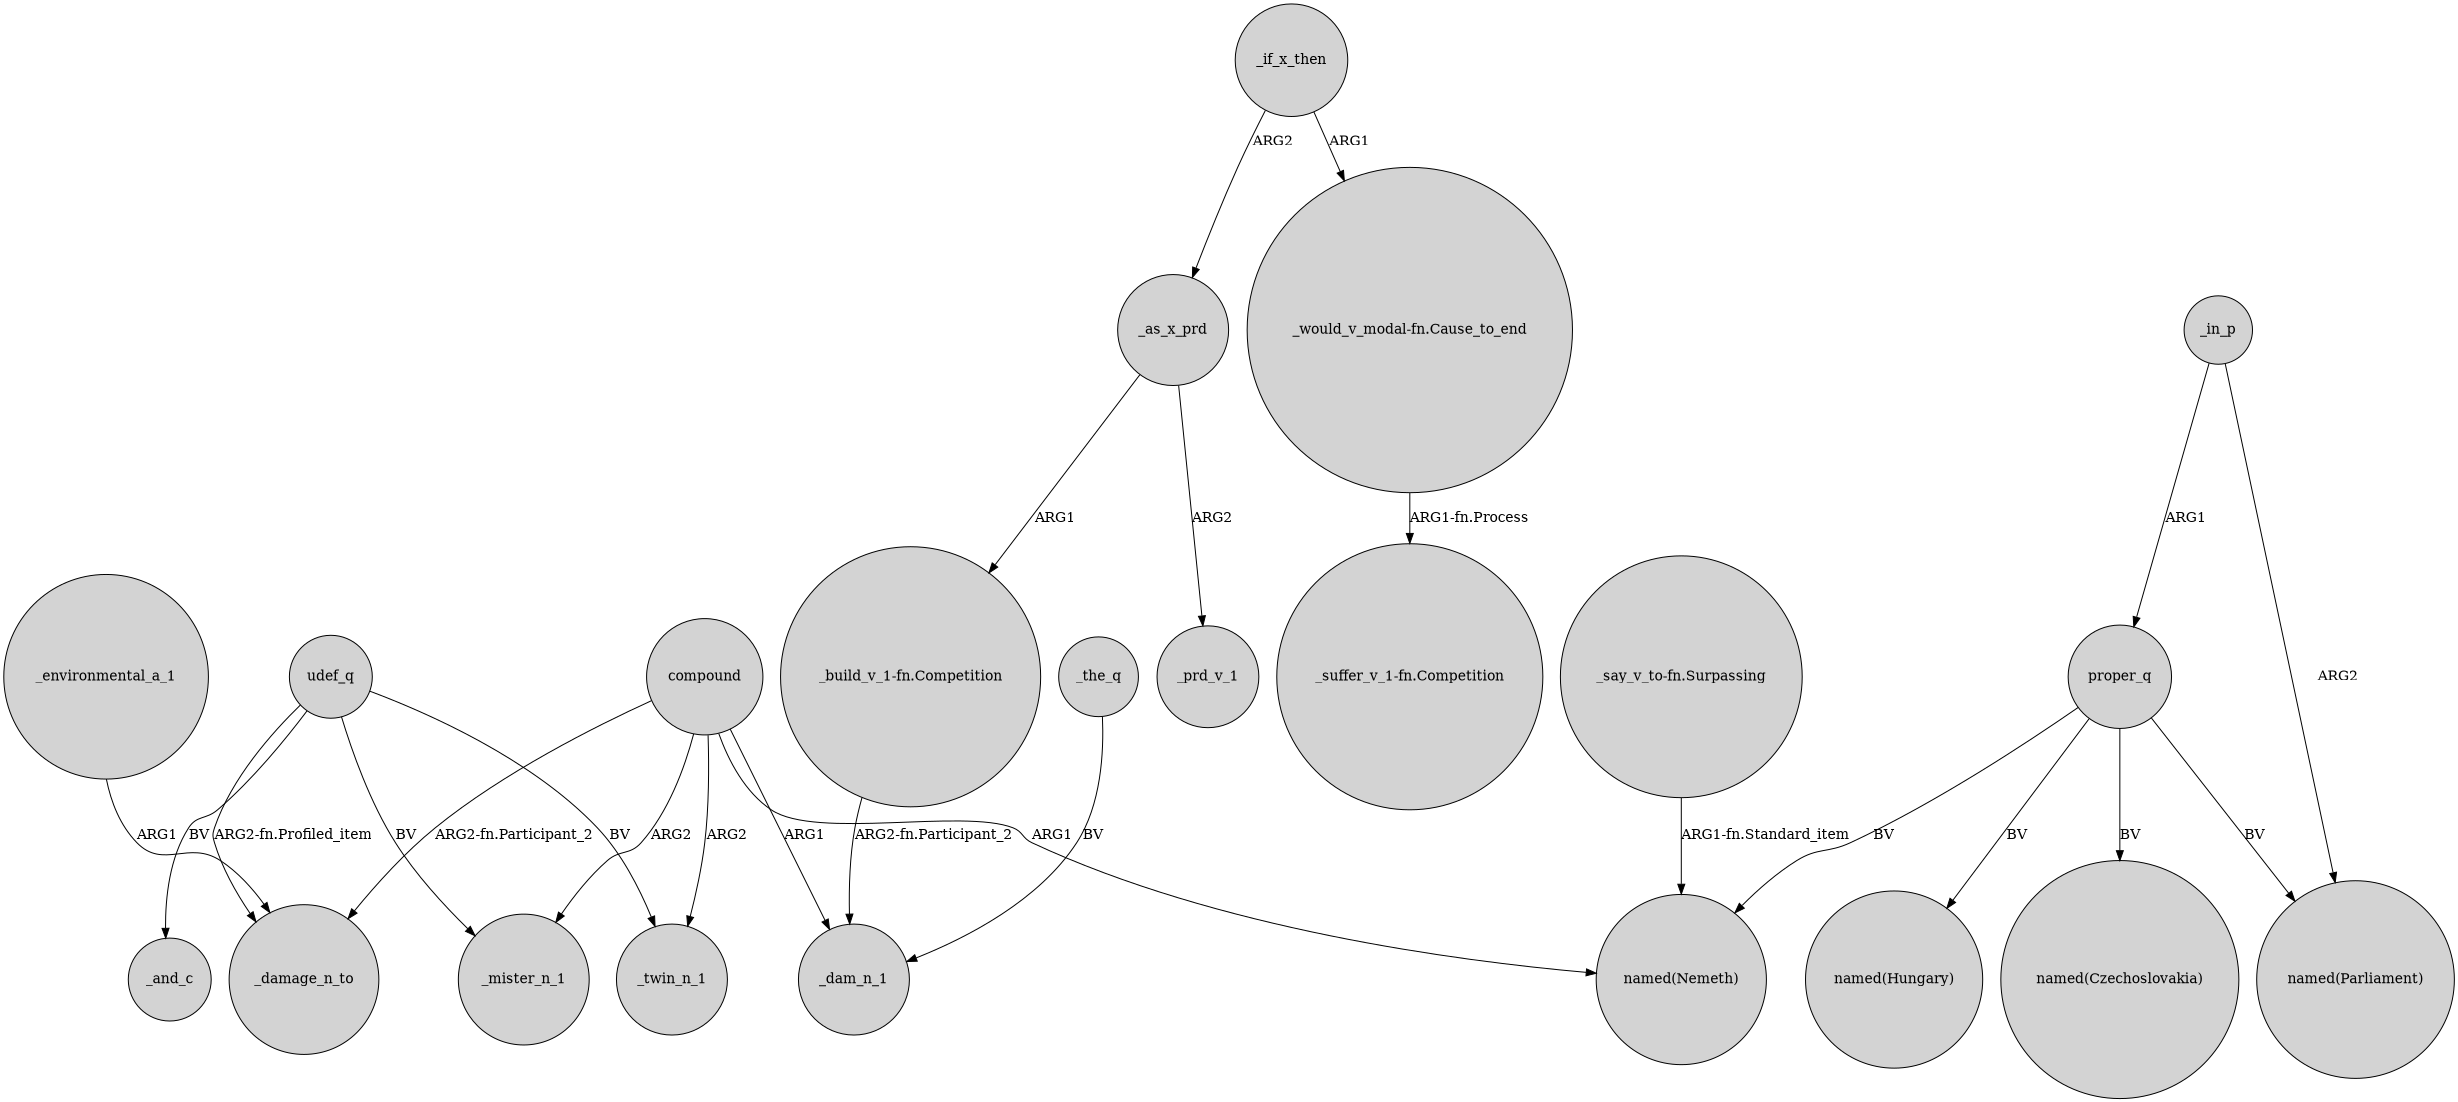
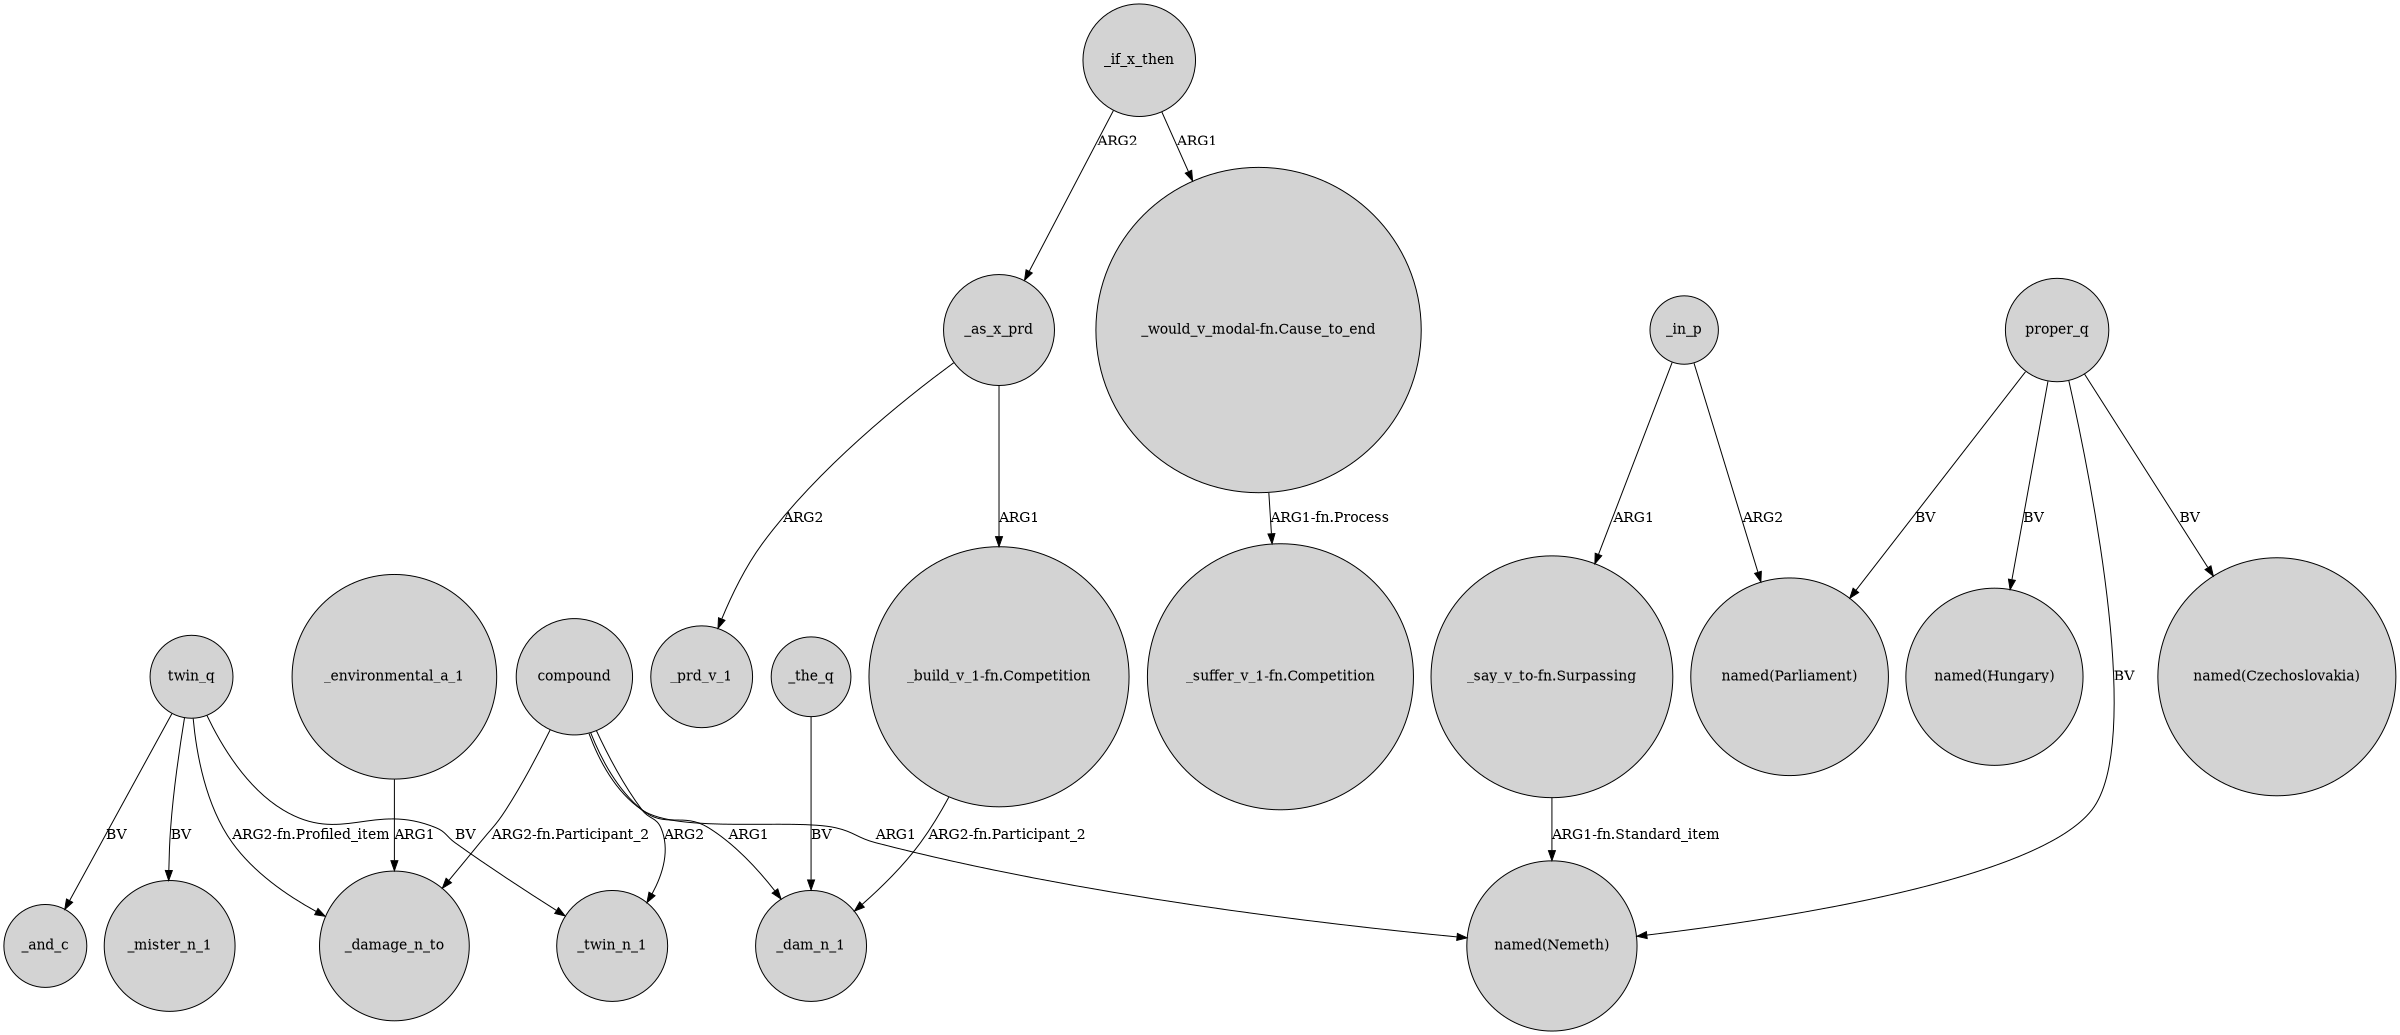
(2173, 490) -> (1635, 458)
(331, 677) -> (192, 677)
(645, 838) -> none
